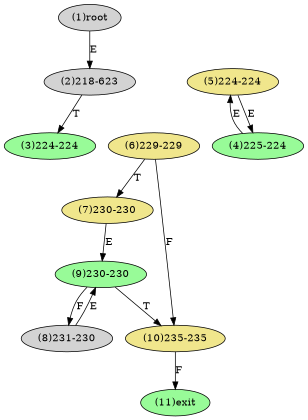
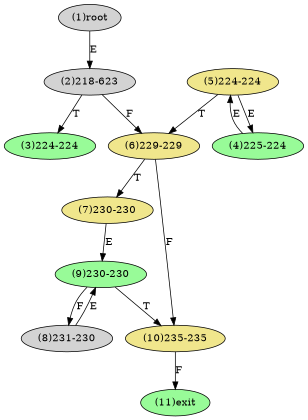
none -> (119, 111)
none -> (196, 112)
